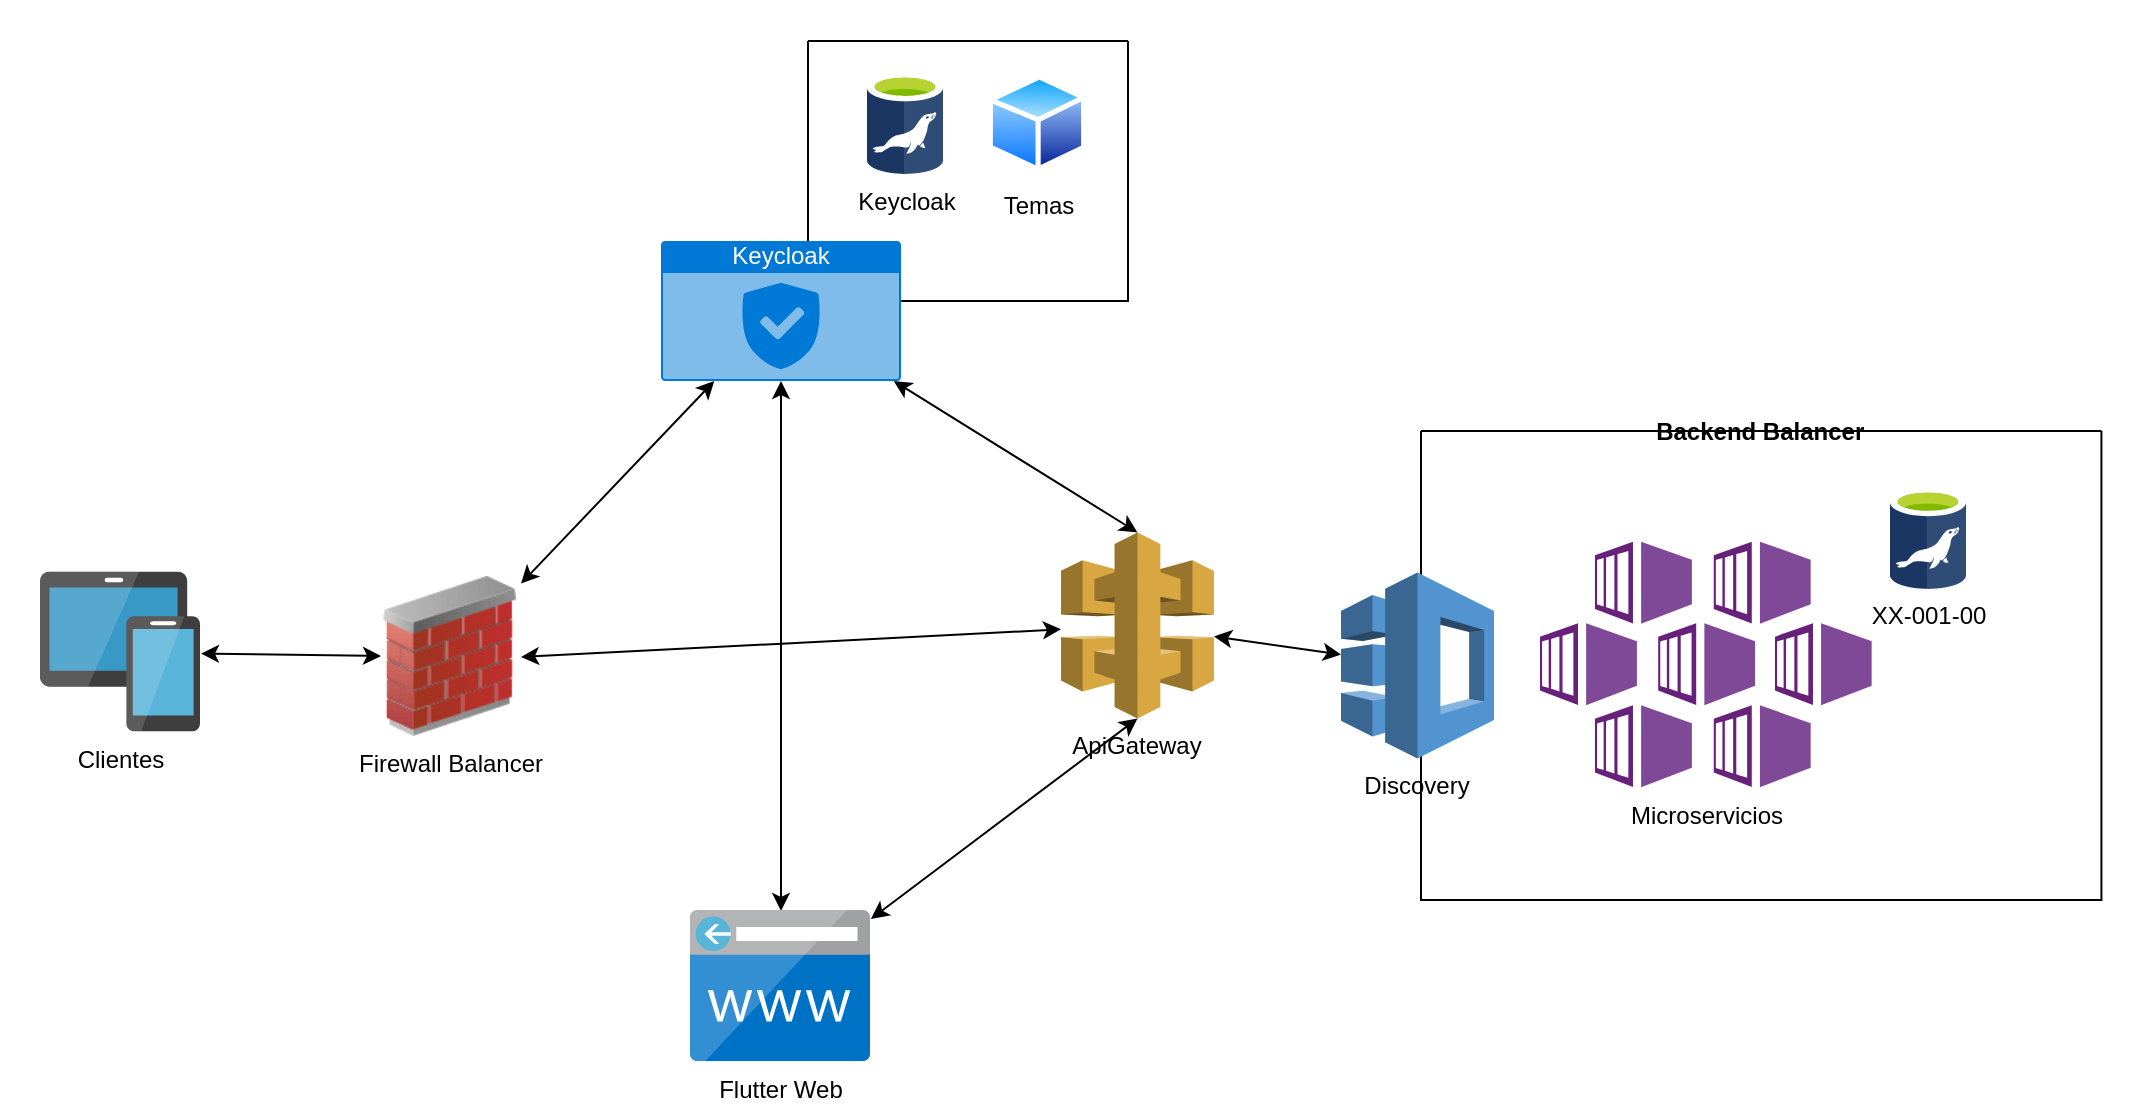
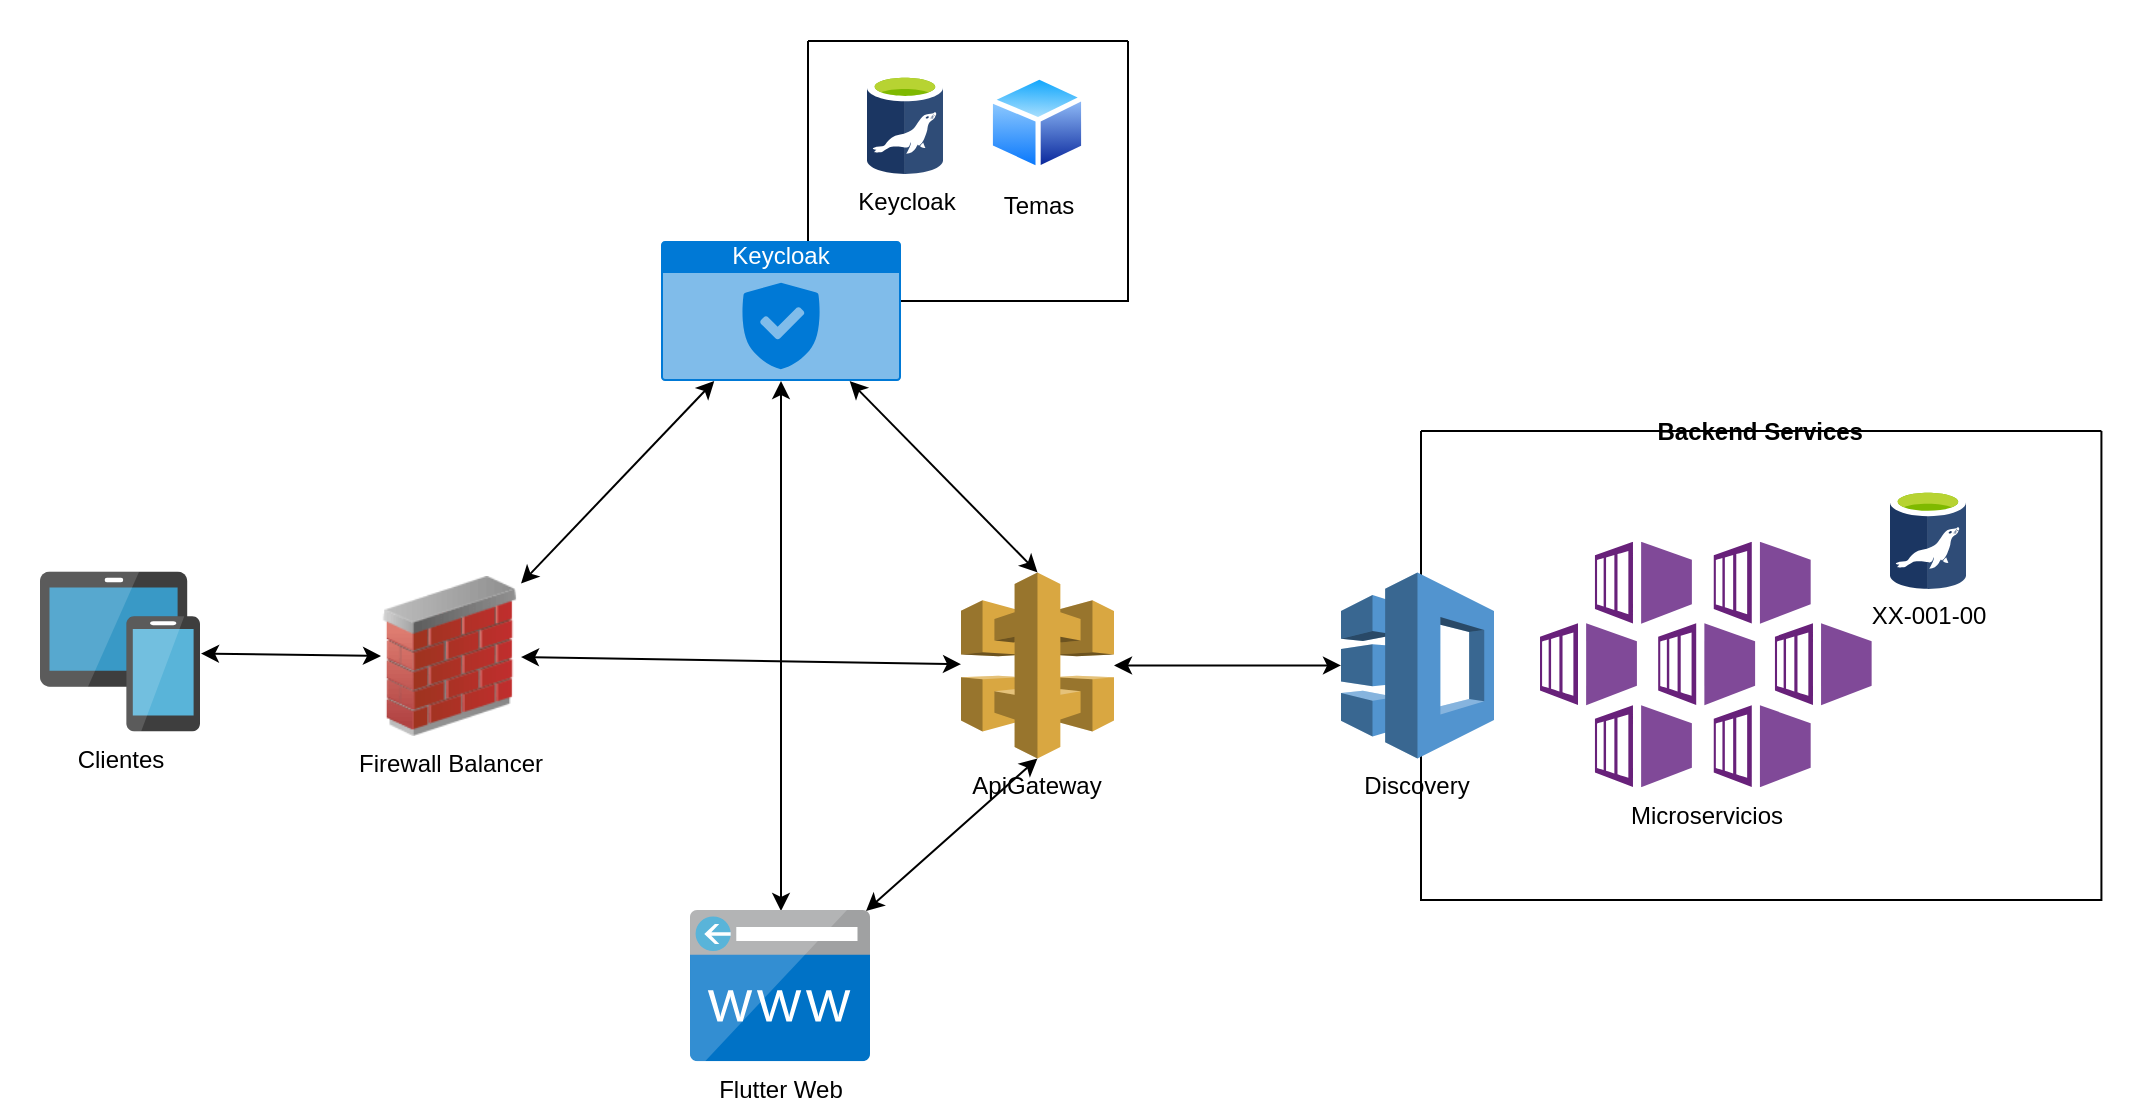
(1760, 432) -> (1760, 432)
(1138, 625) -> (1038, 665)
